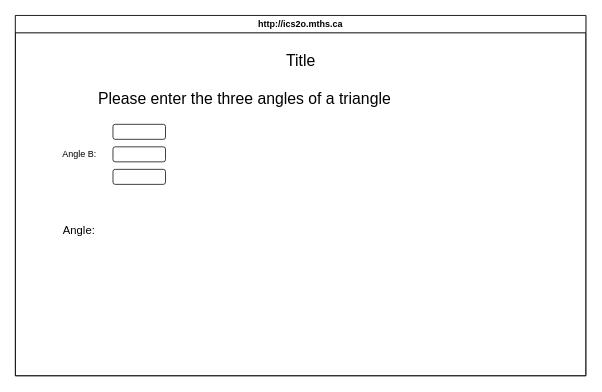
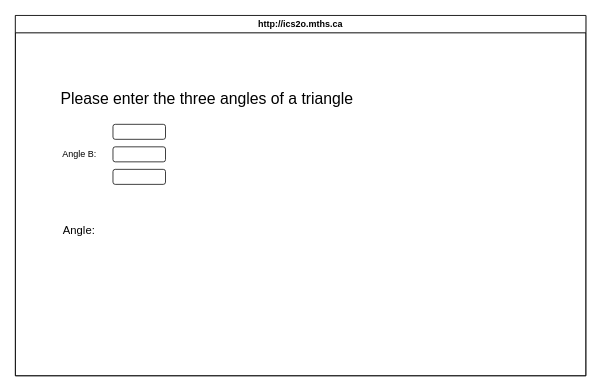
(300, 60) -> none
(244, 98) -> (207, 98)
